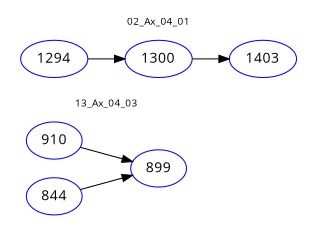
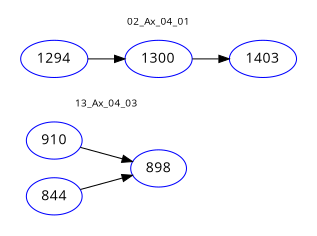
(159, 168) -> (159, 168)
